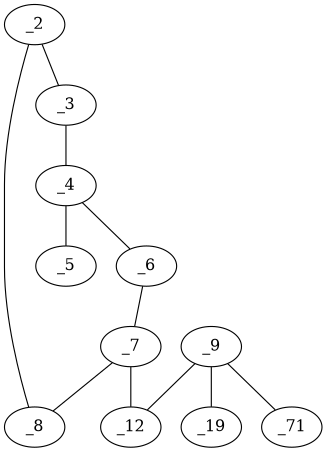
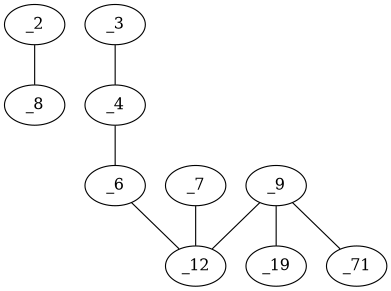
(50, 65) -> none
(66, 266) -> none
(139, 306) -> (155, 226)
(83, 387) -> none
